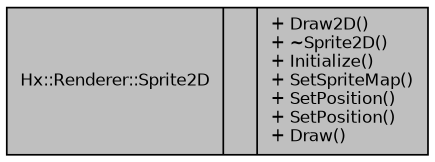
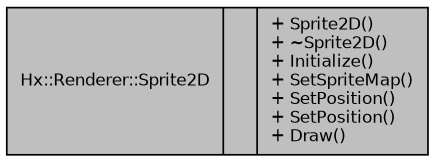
(320, 25) -> (322, 25)
